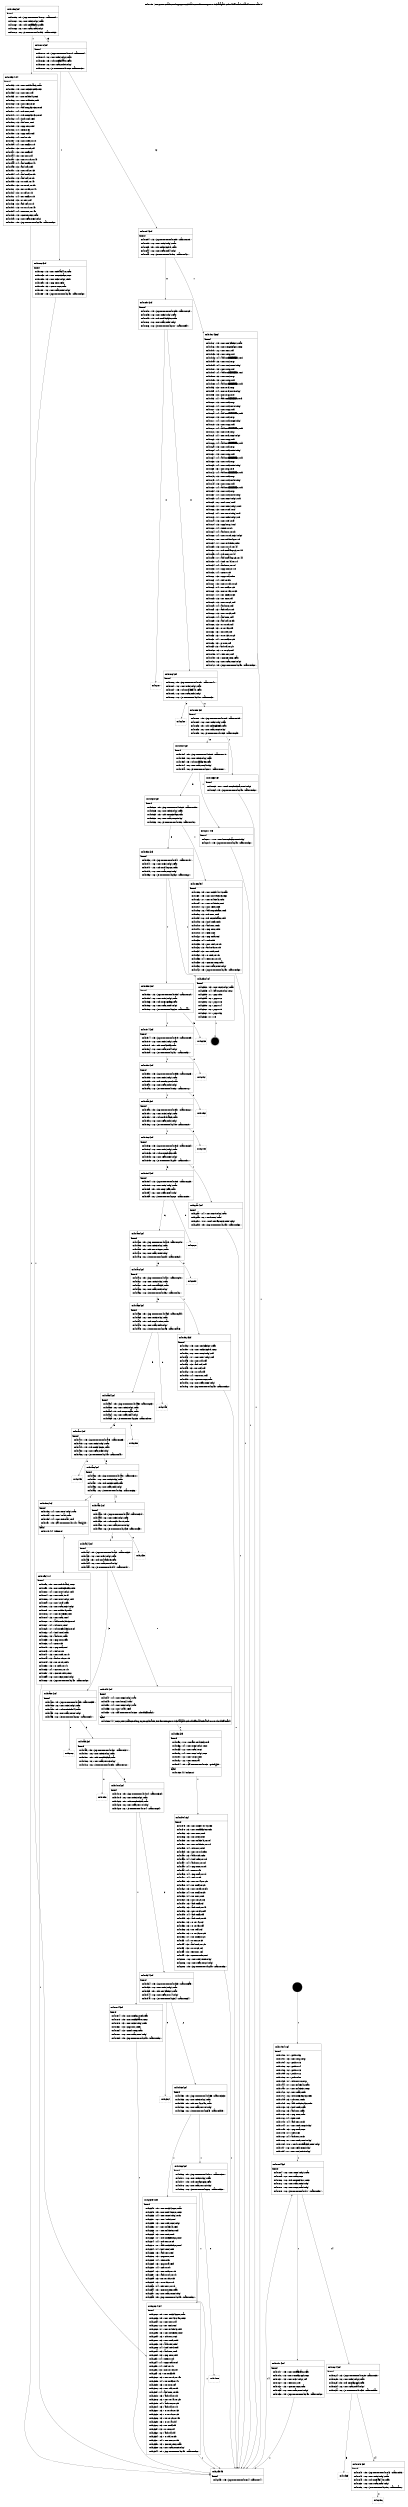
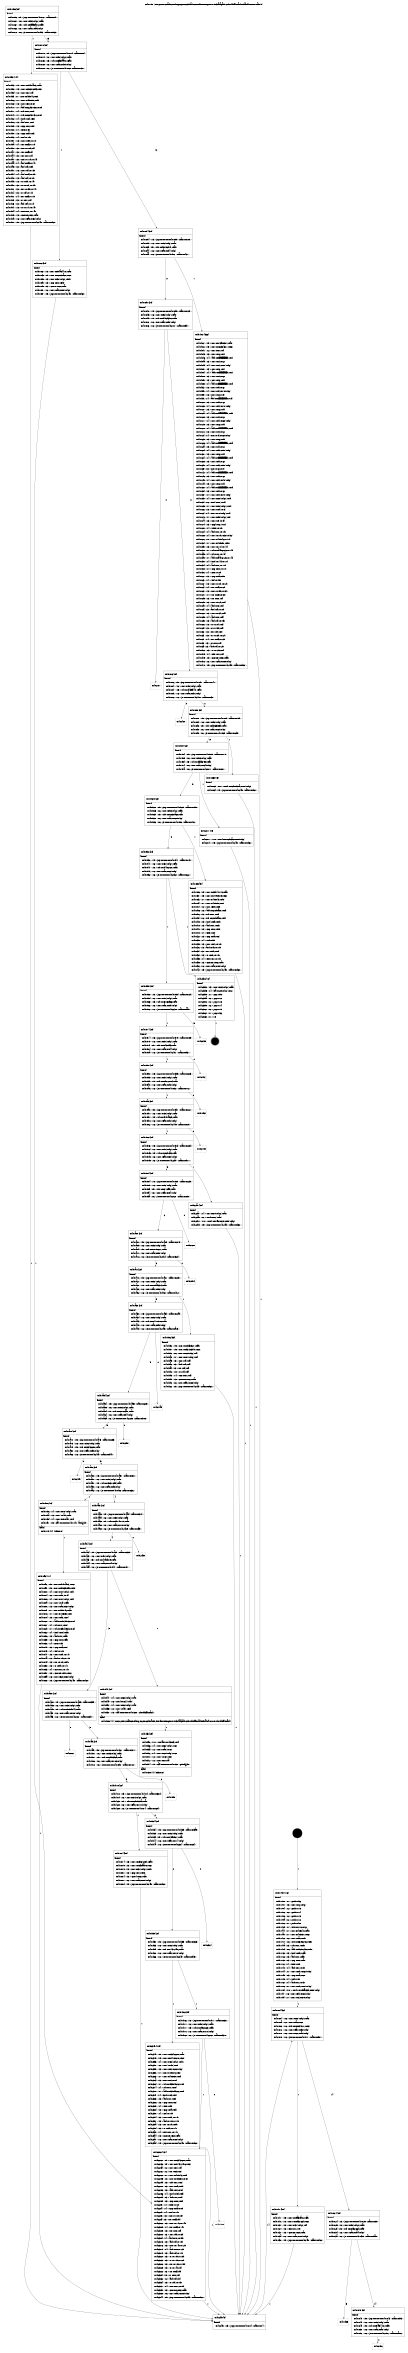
(201, 1892) -> none
